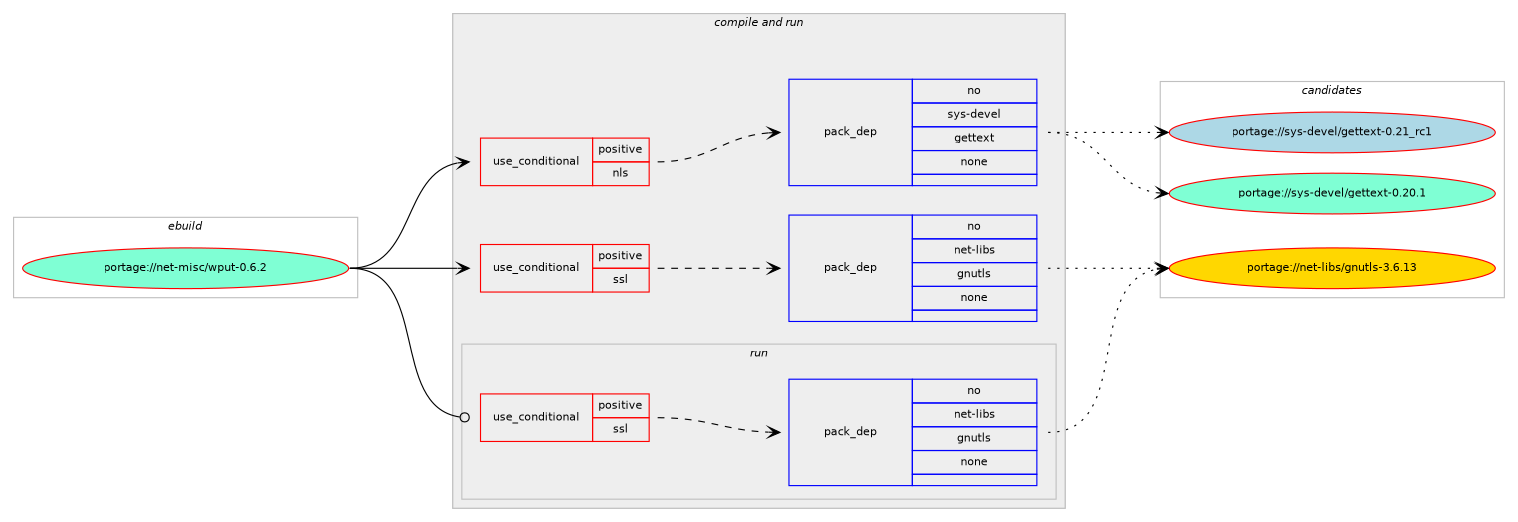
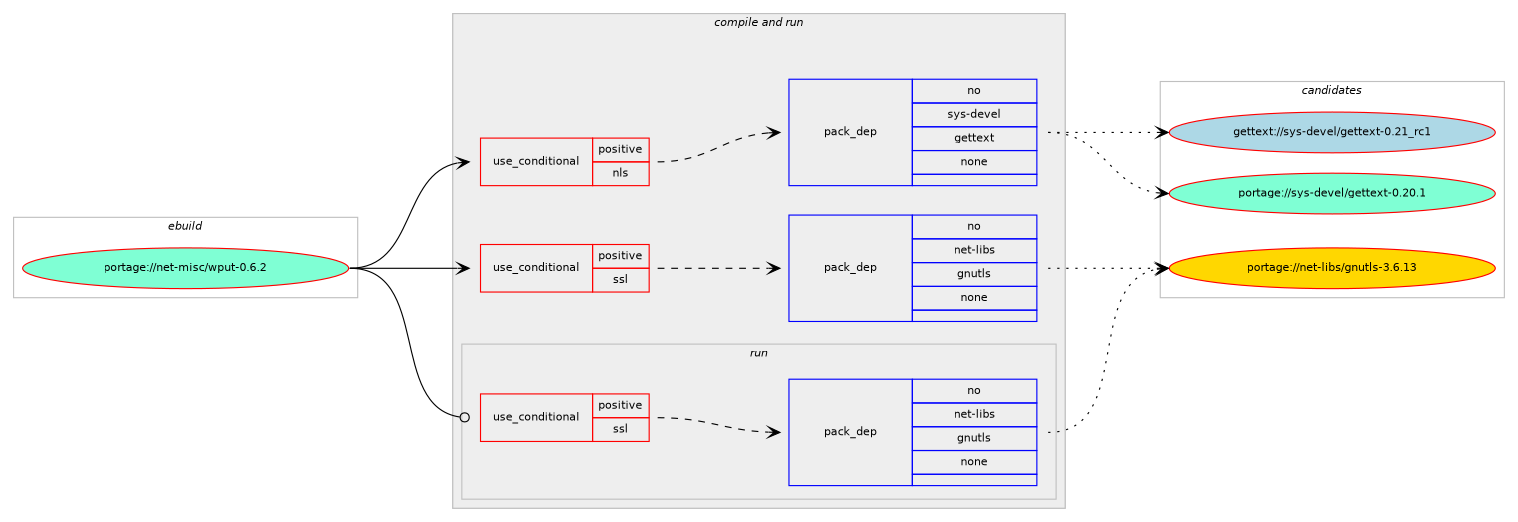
(1332, 132) -> (1332, 132)
